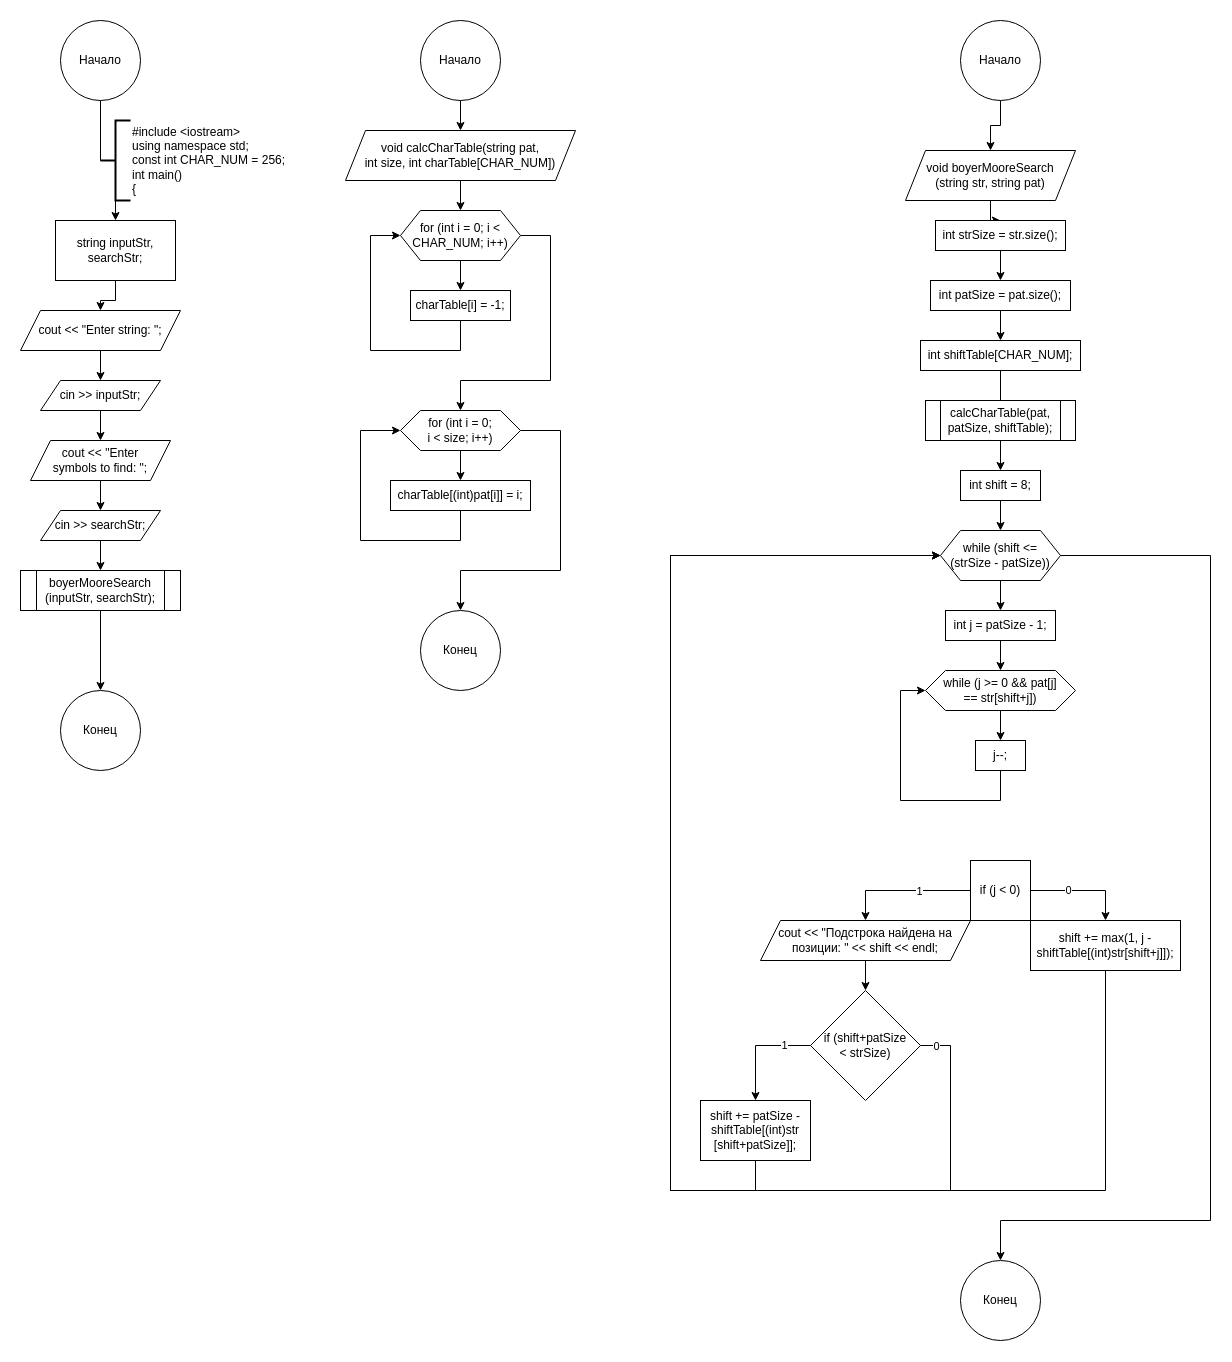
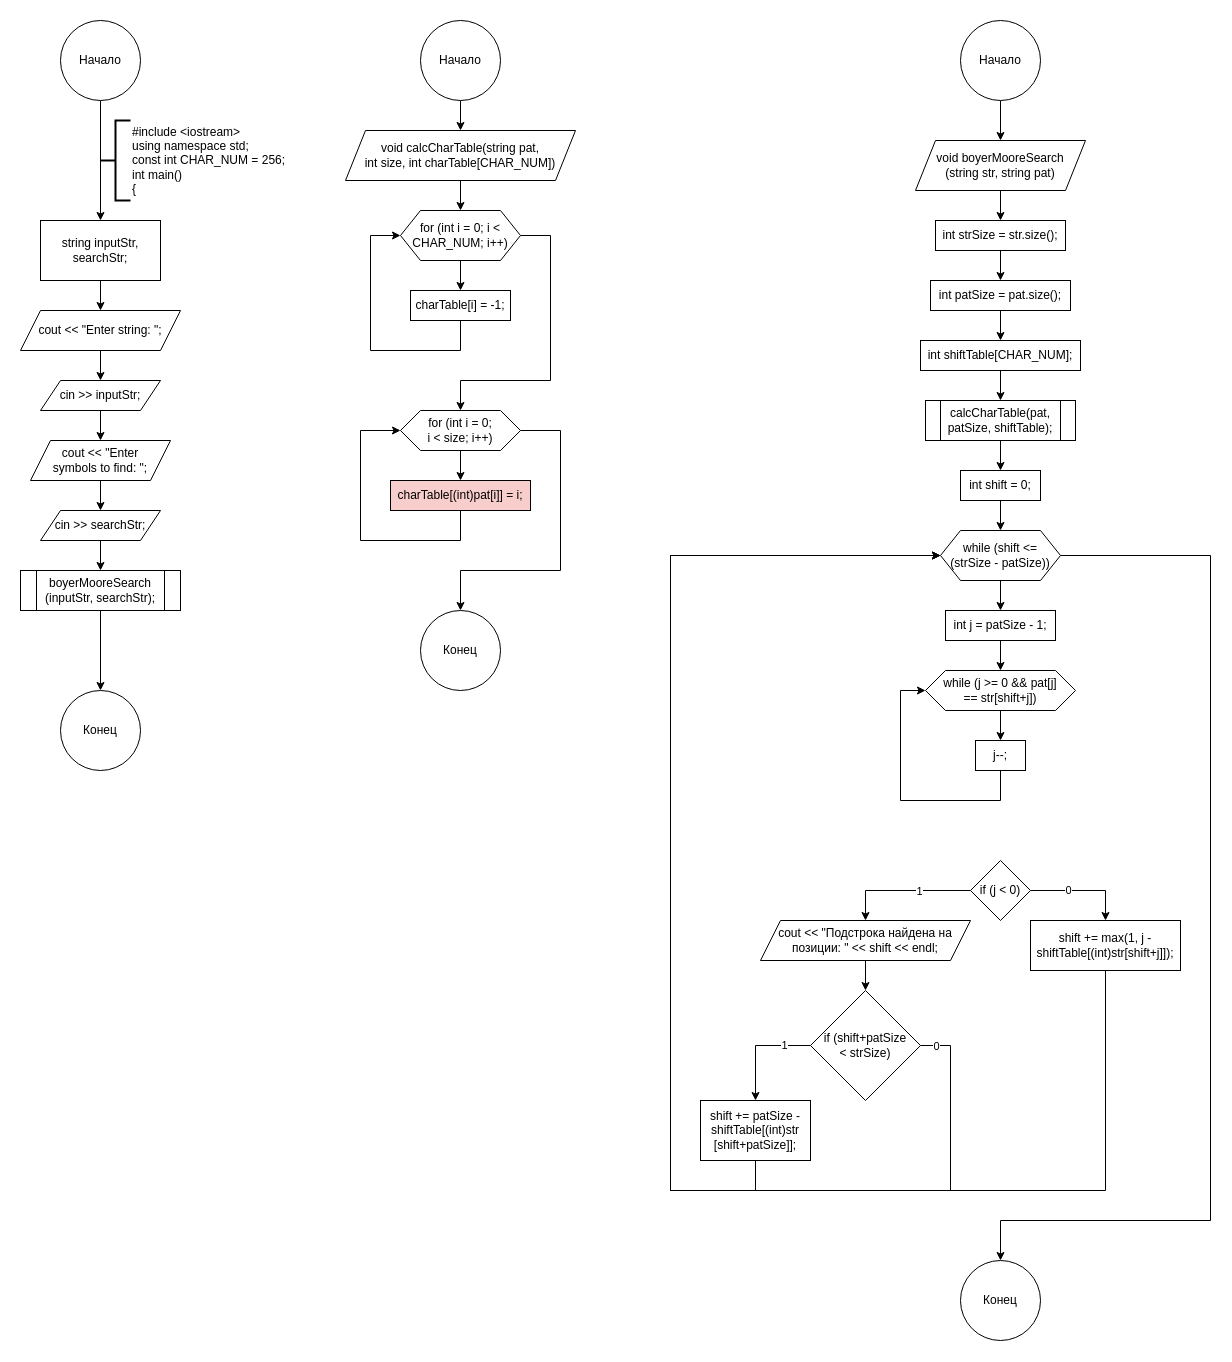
(991, 176) -> (1001, 166)
(116, 251) -> (101, 251)
(1001, 395) -> (1001, 392)
(1001, 486) -> (1001, 486)
(461, 496) -> (461, 496)
(1001, 891) -> (1001, 891)
